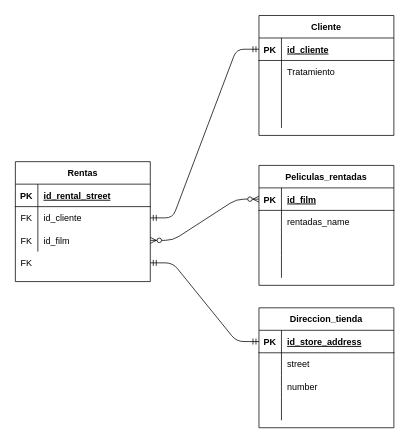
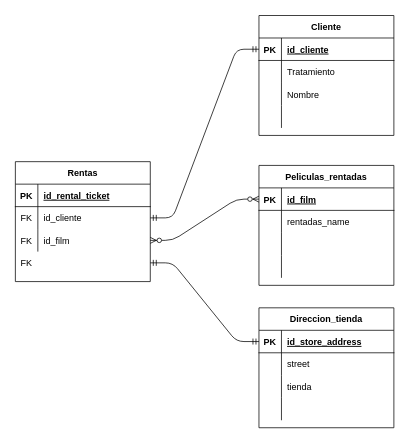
none -> (338, 94)
(81, 196) -> (80, 196)
(302, 387) -> (301, 387)
